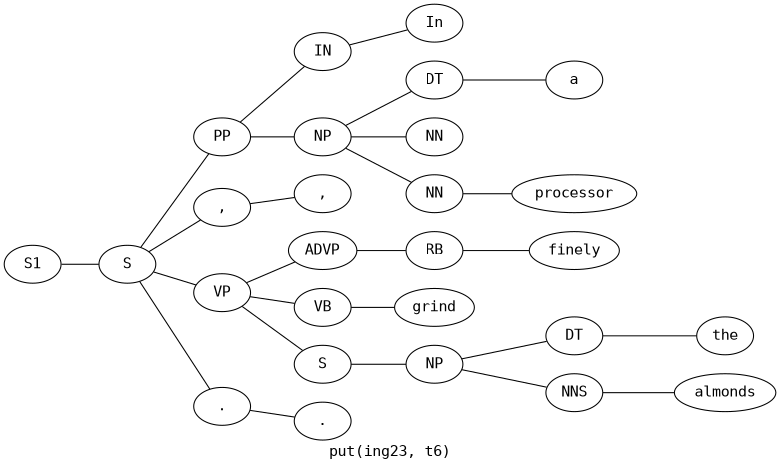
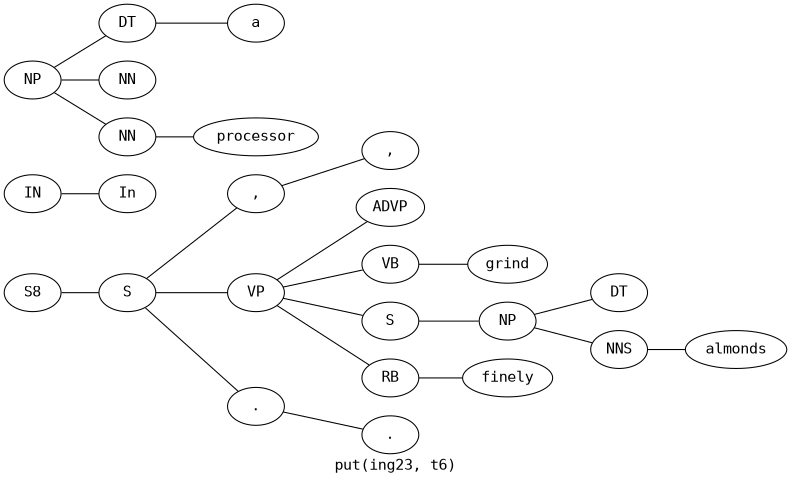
(222, 137) -> none
(381, 251) -> (323, 335)
(33, 264) -> (33, 293)
(725, 336) -> none
